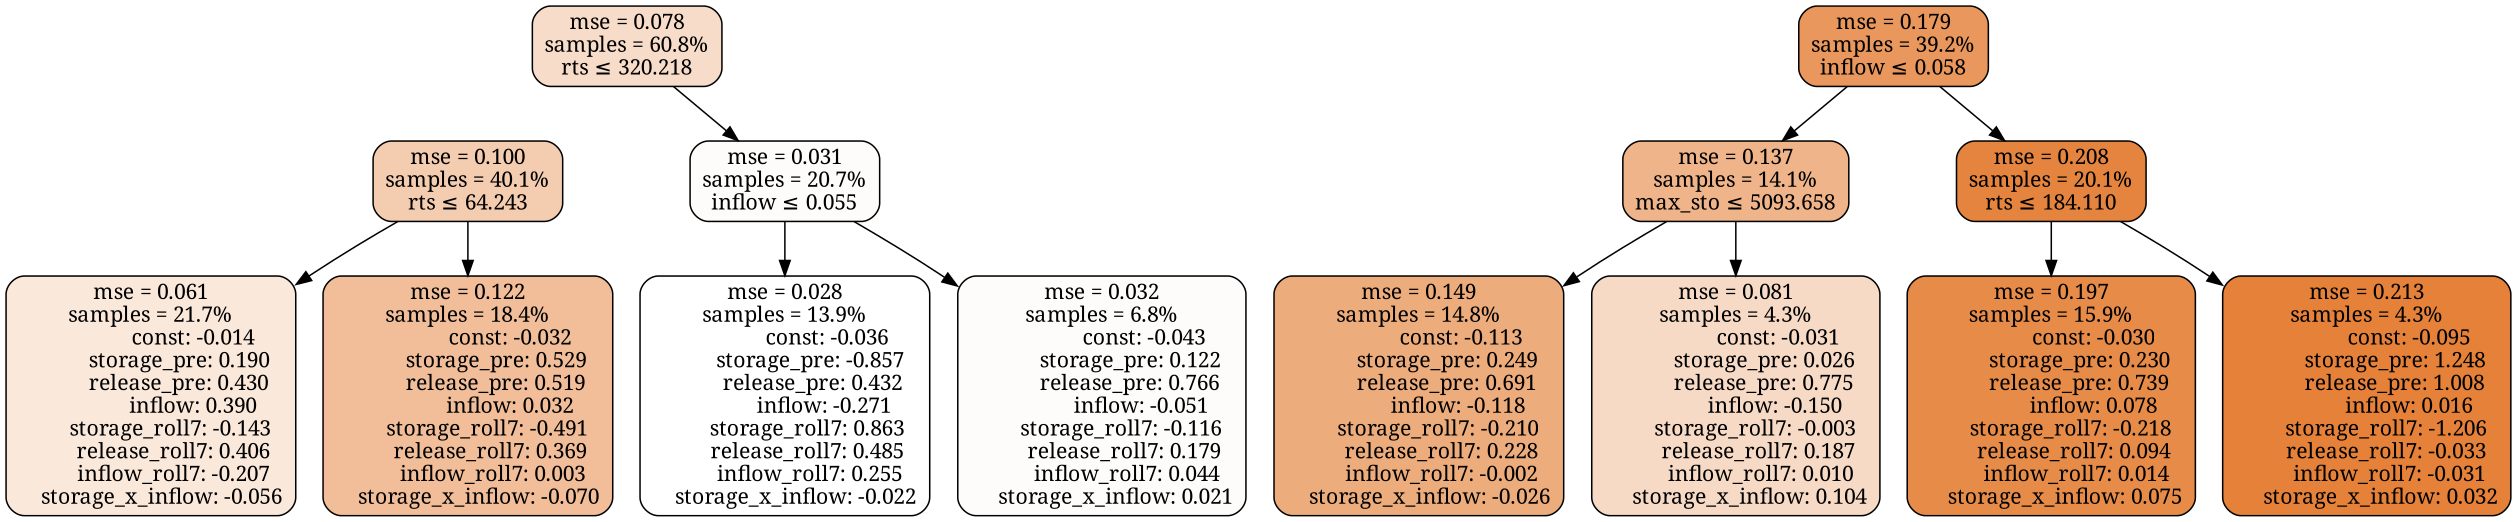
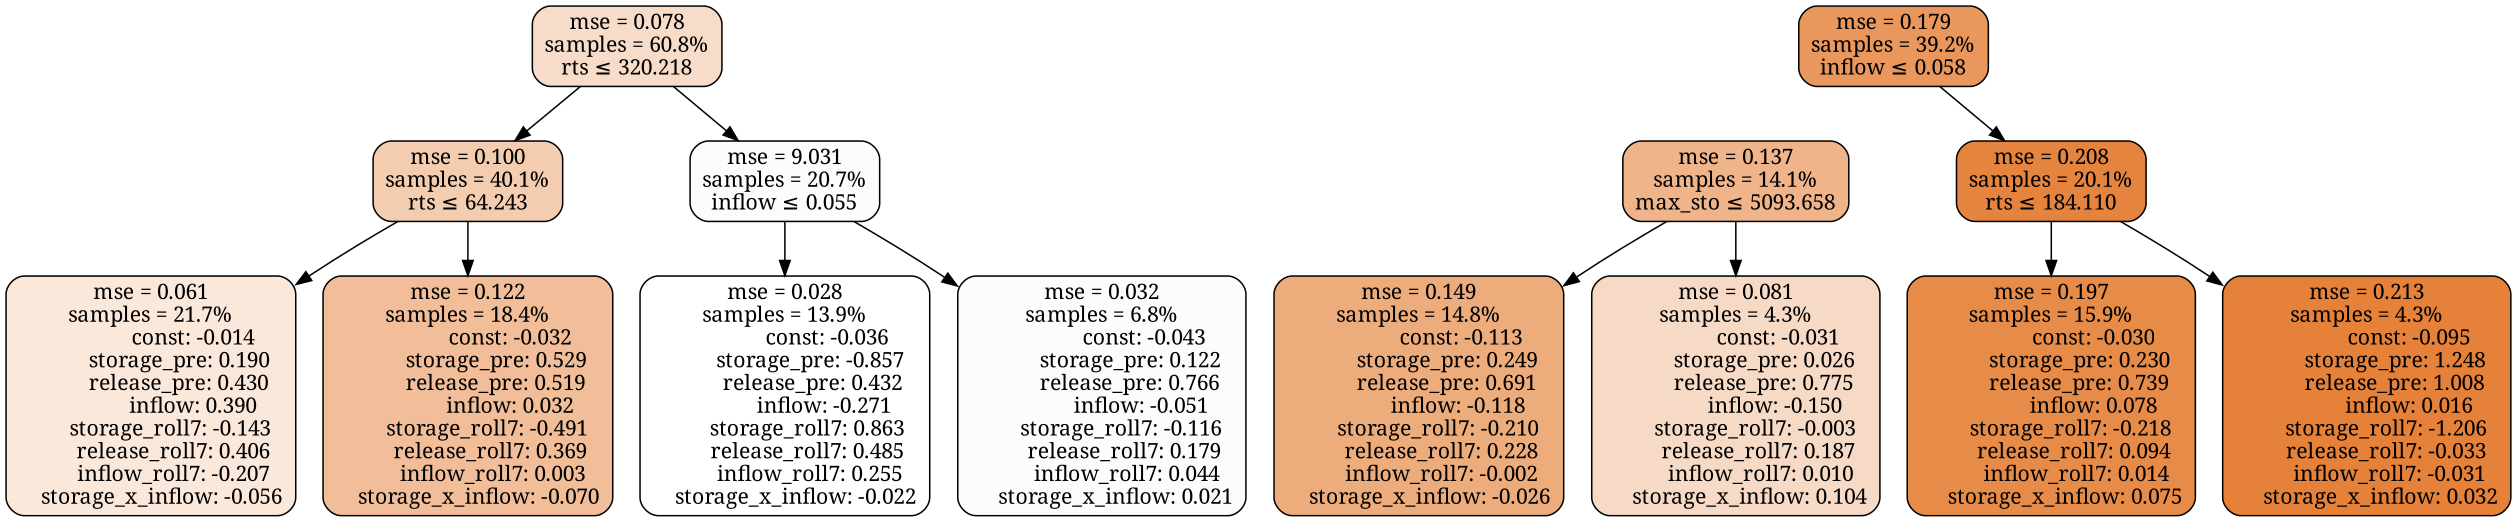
none -> (554, 109)
(1821, 109) -> none
(785, 181) -> (785, 181)
